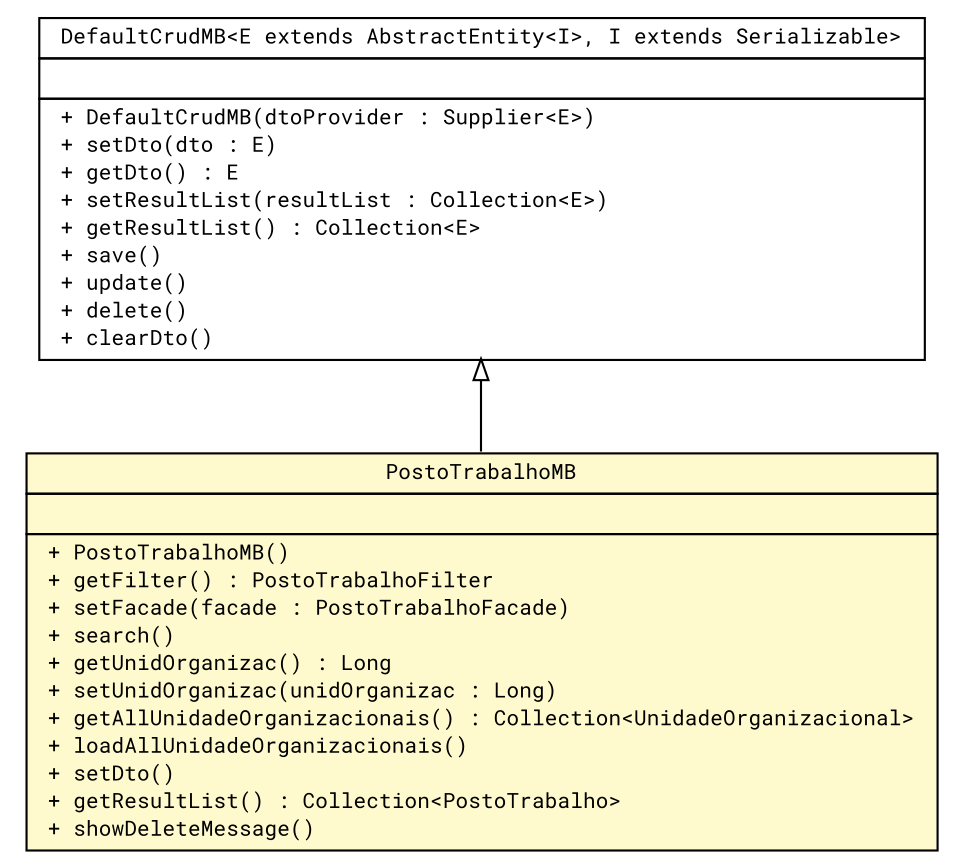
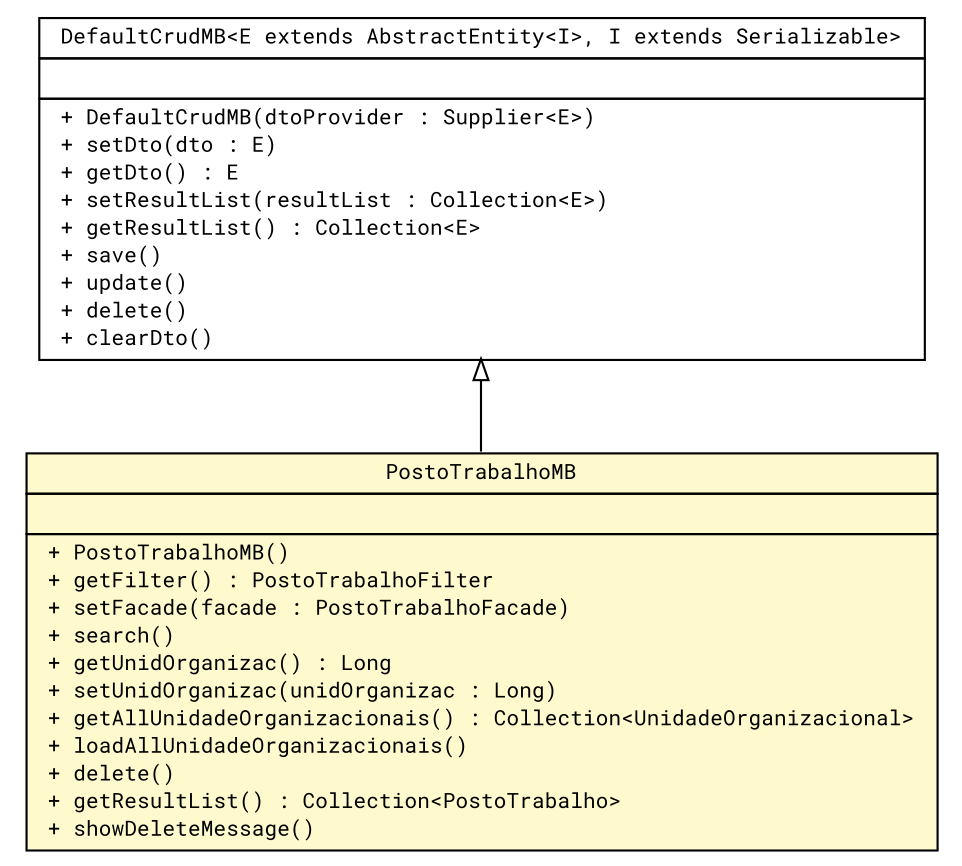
(113, 774) -> (113, 774)
